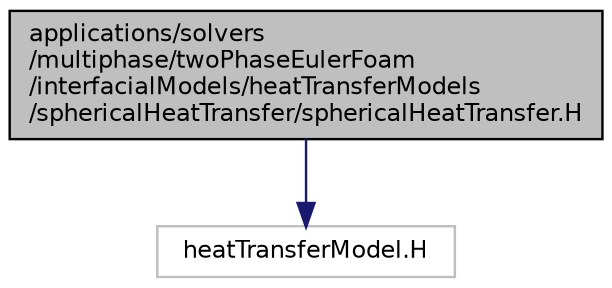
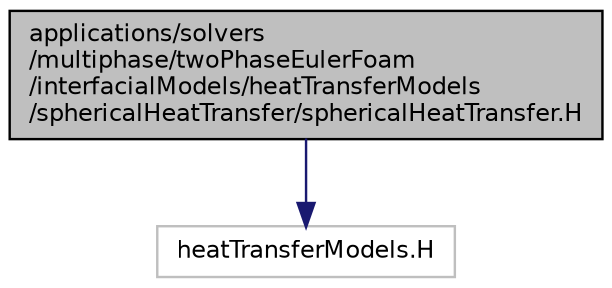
(306, 252) -> (306, 252)
